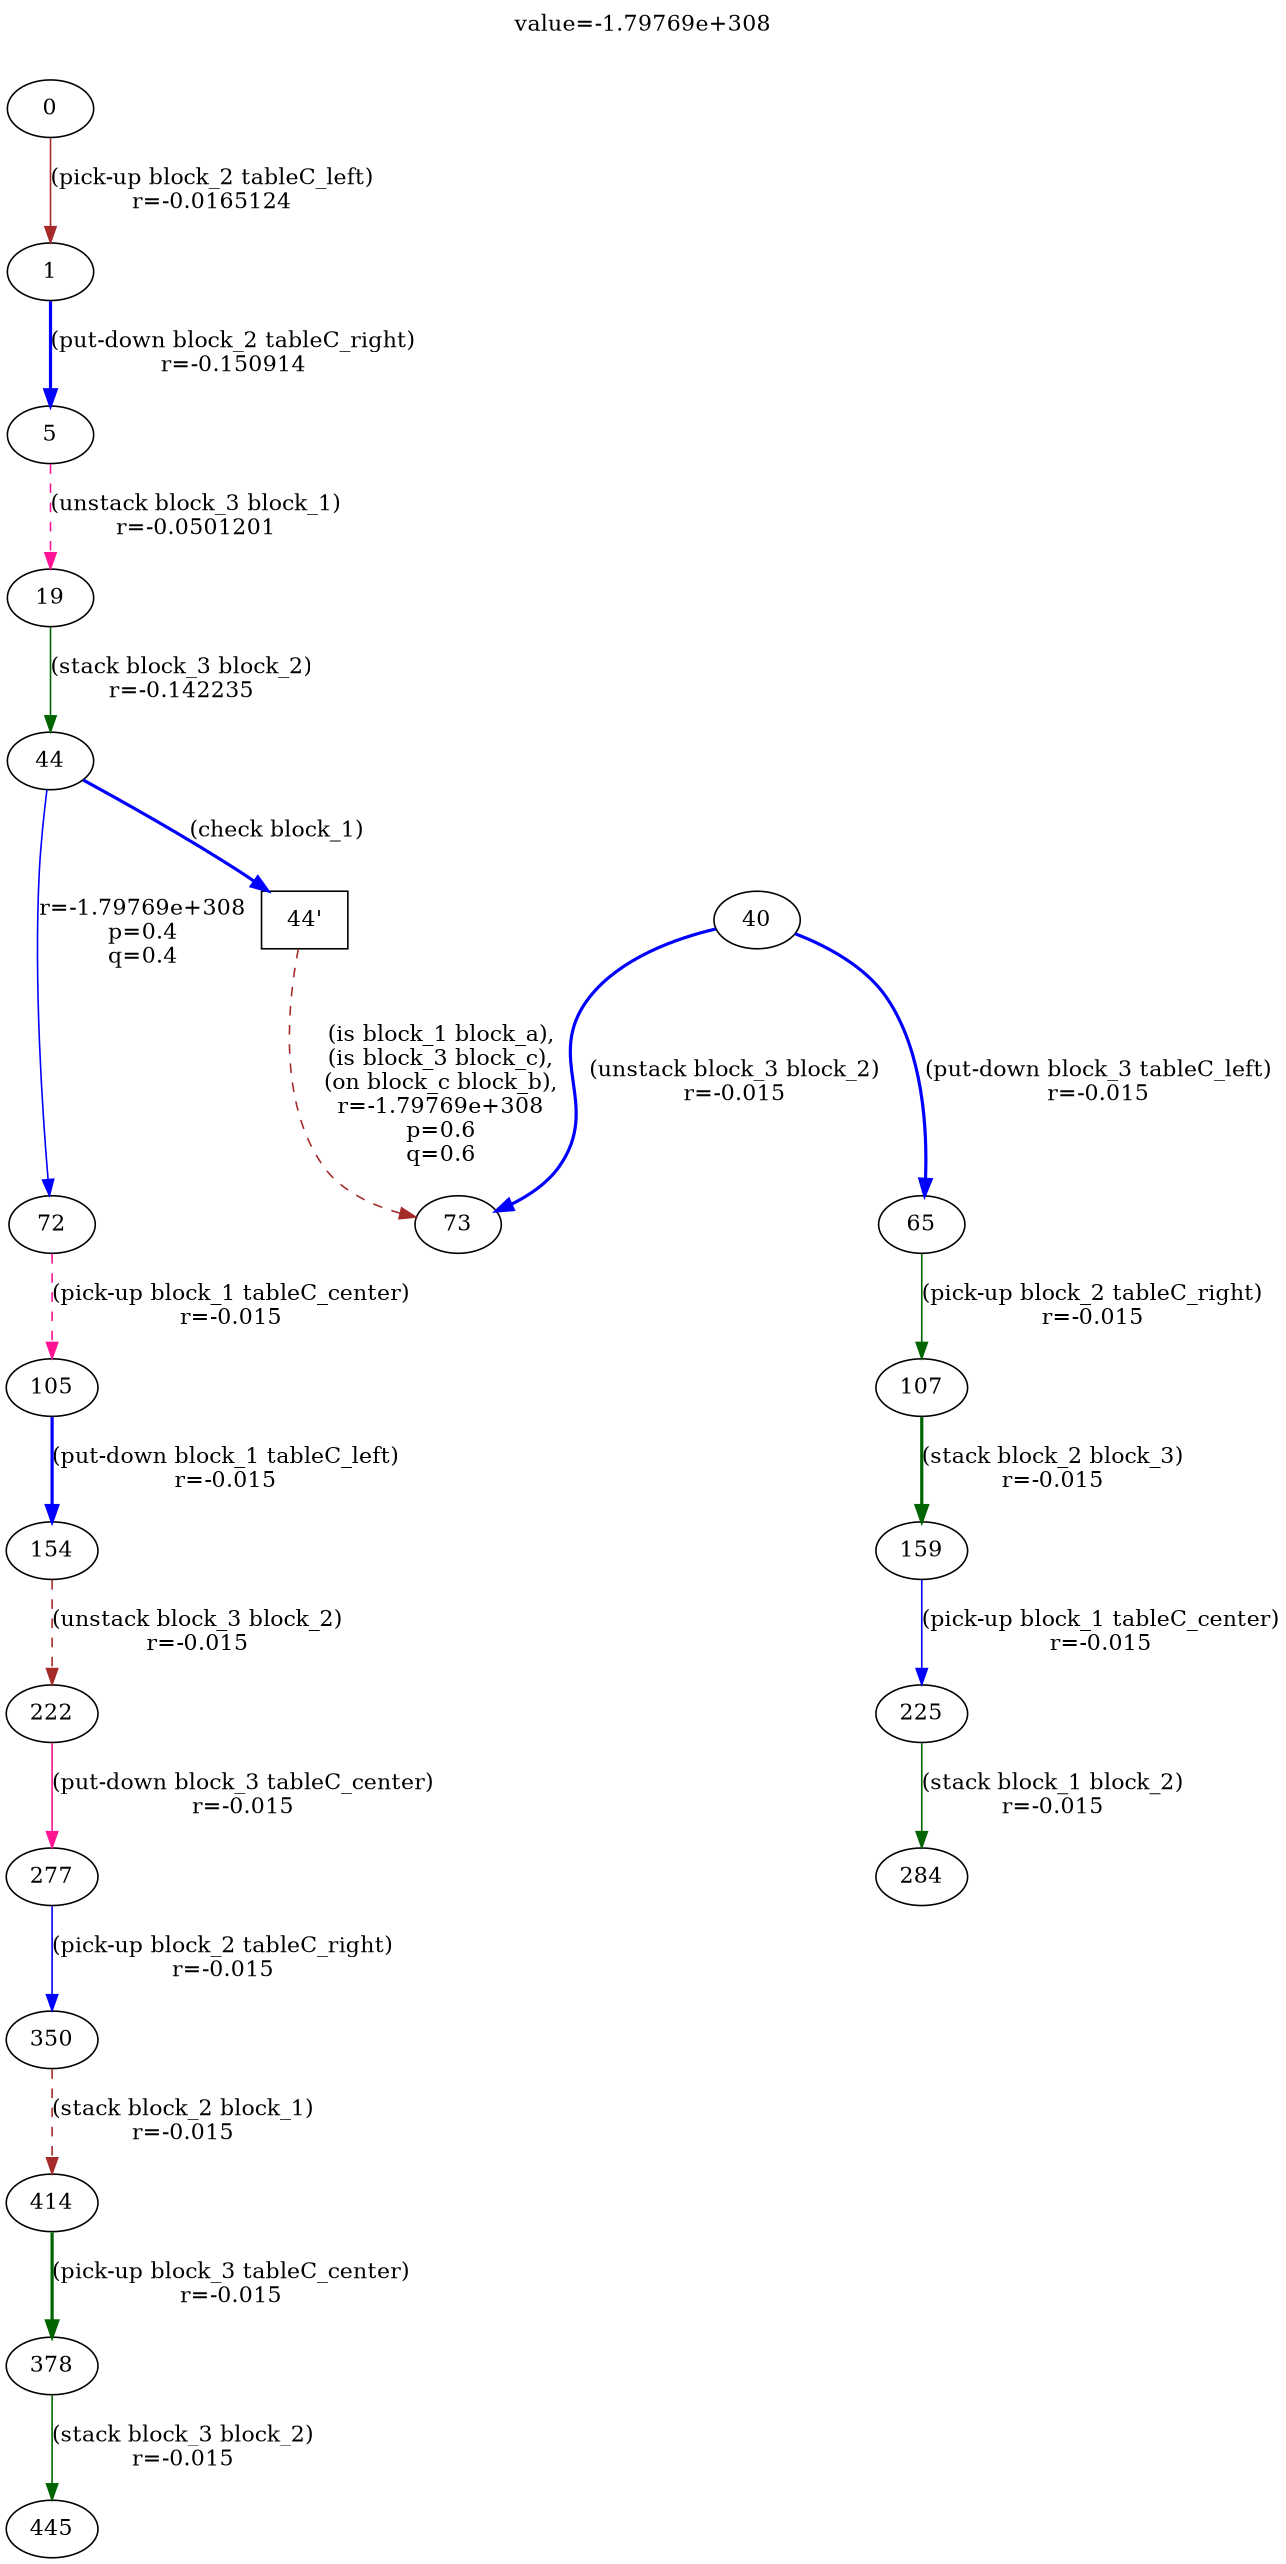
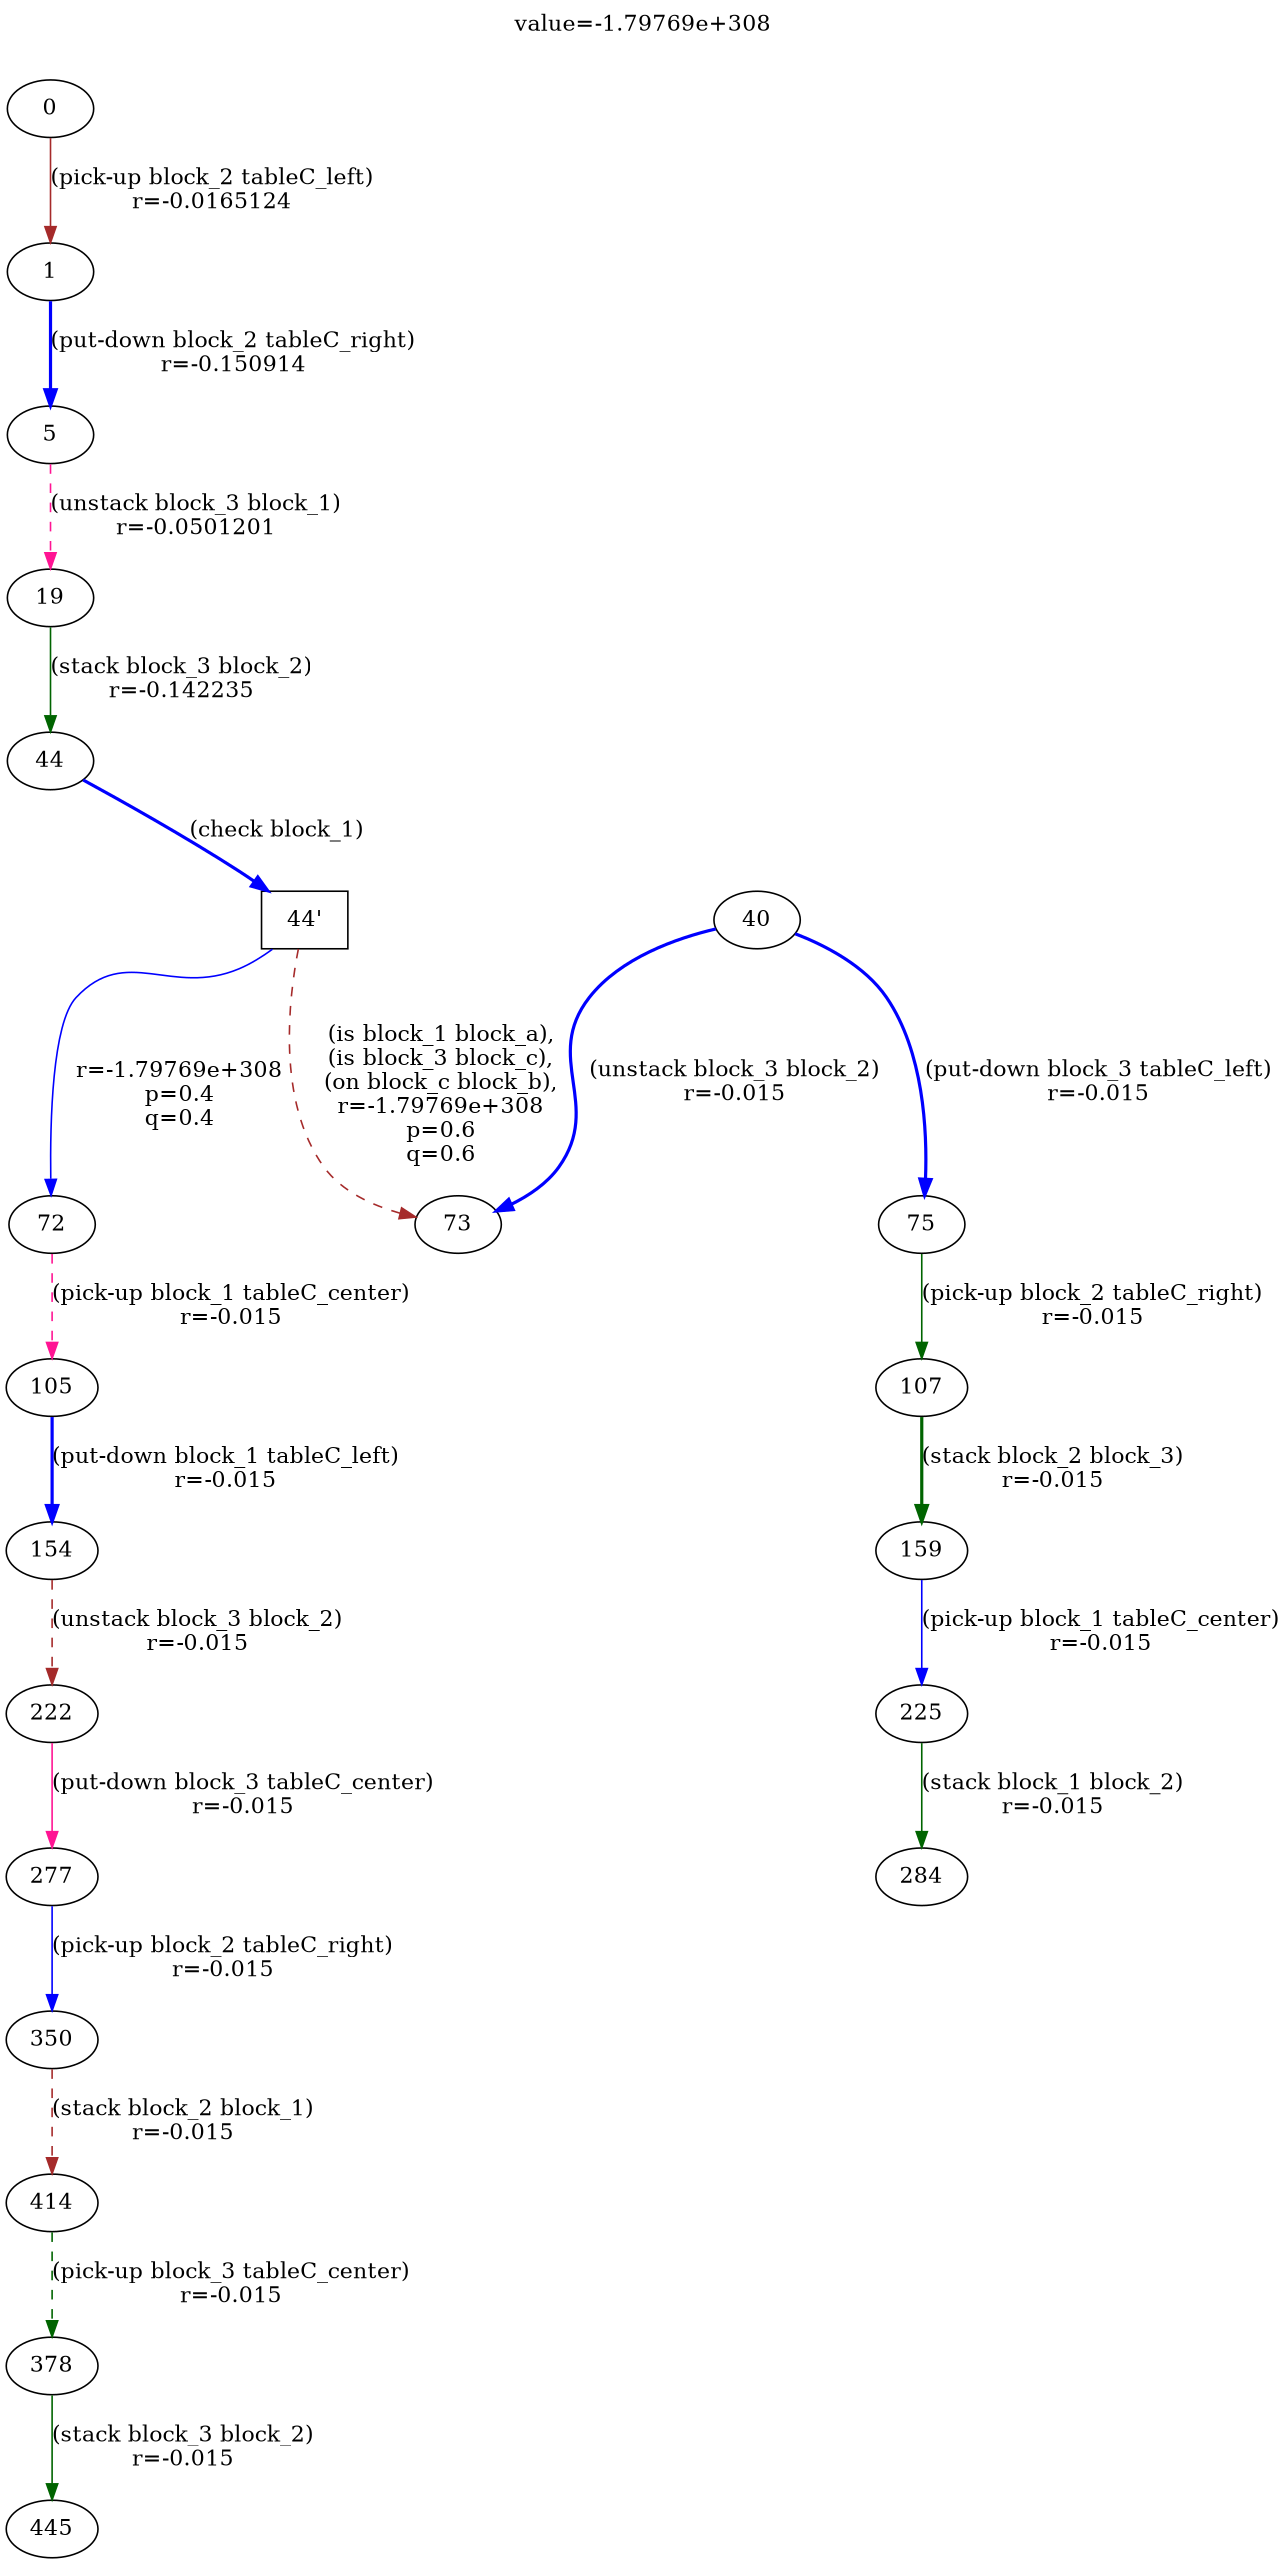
(38, 984) -> (86, 990)
(922, 1225) -> (922, 1225)
(52, 2276) -> (52, 2276)
